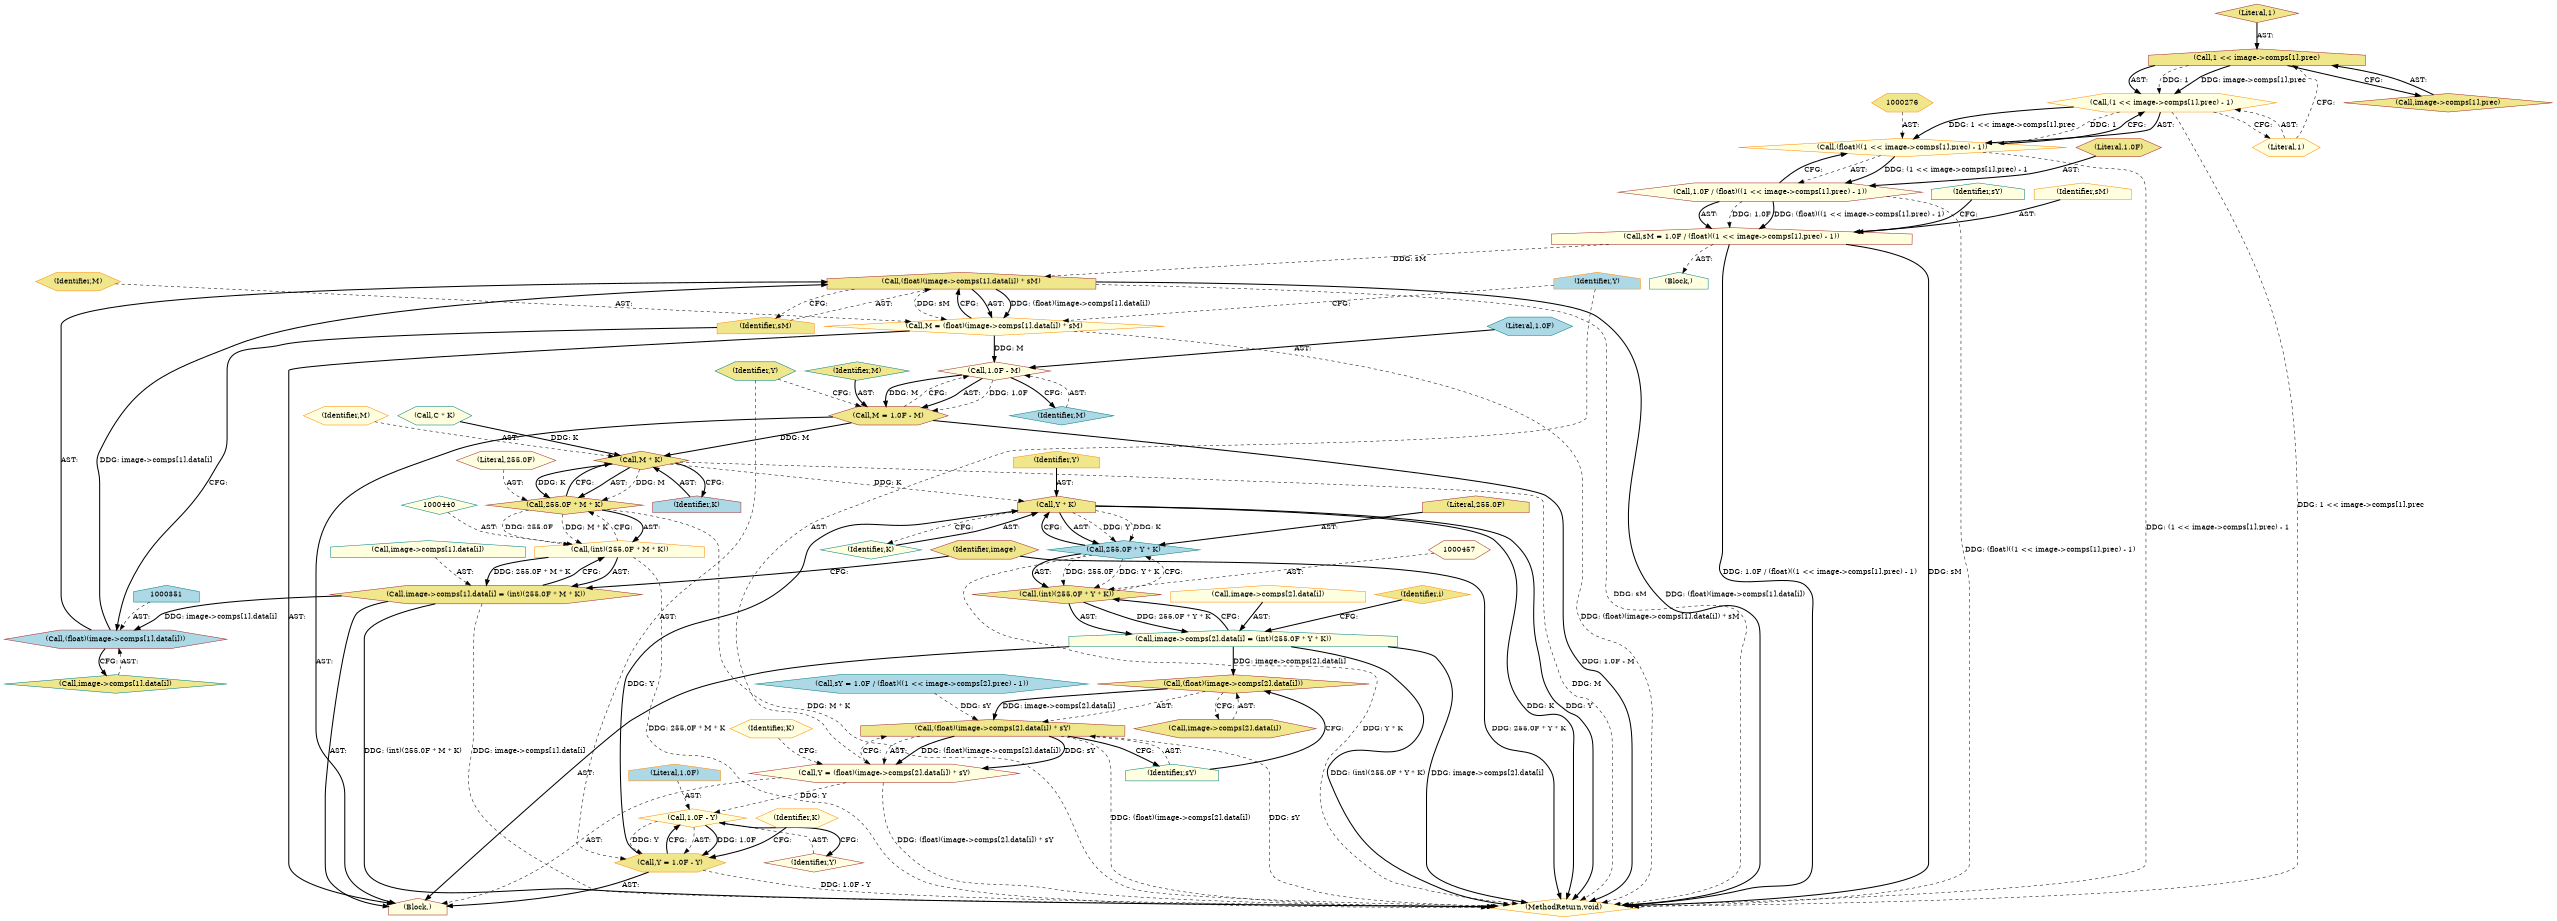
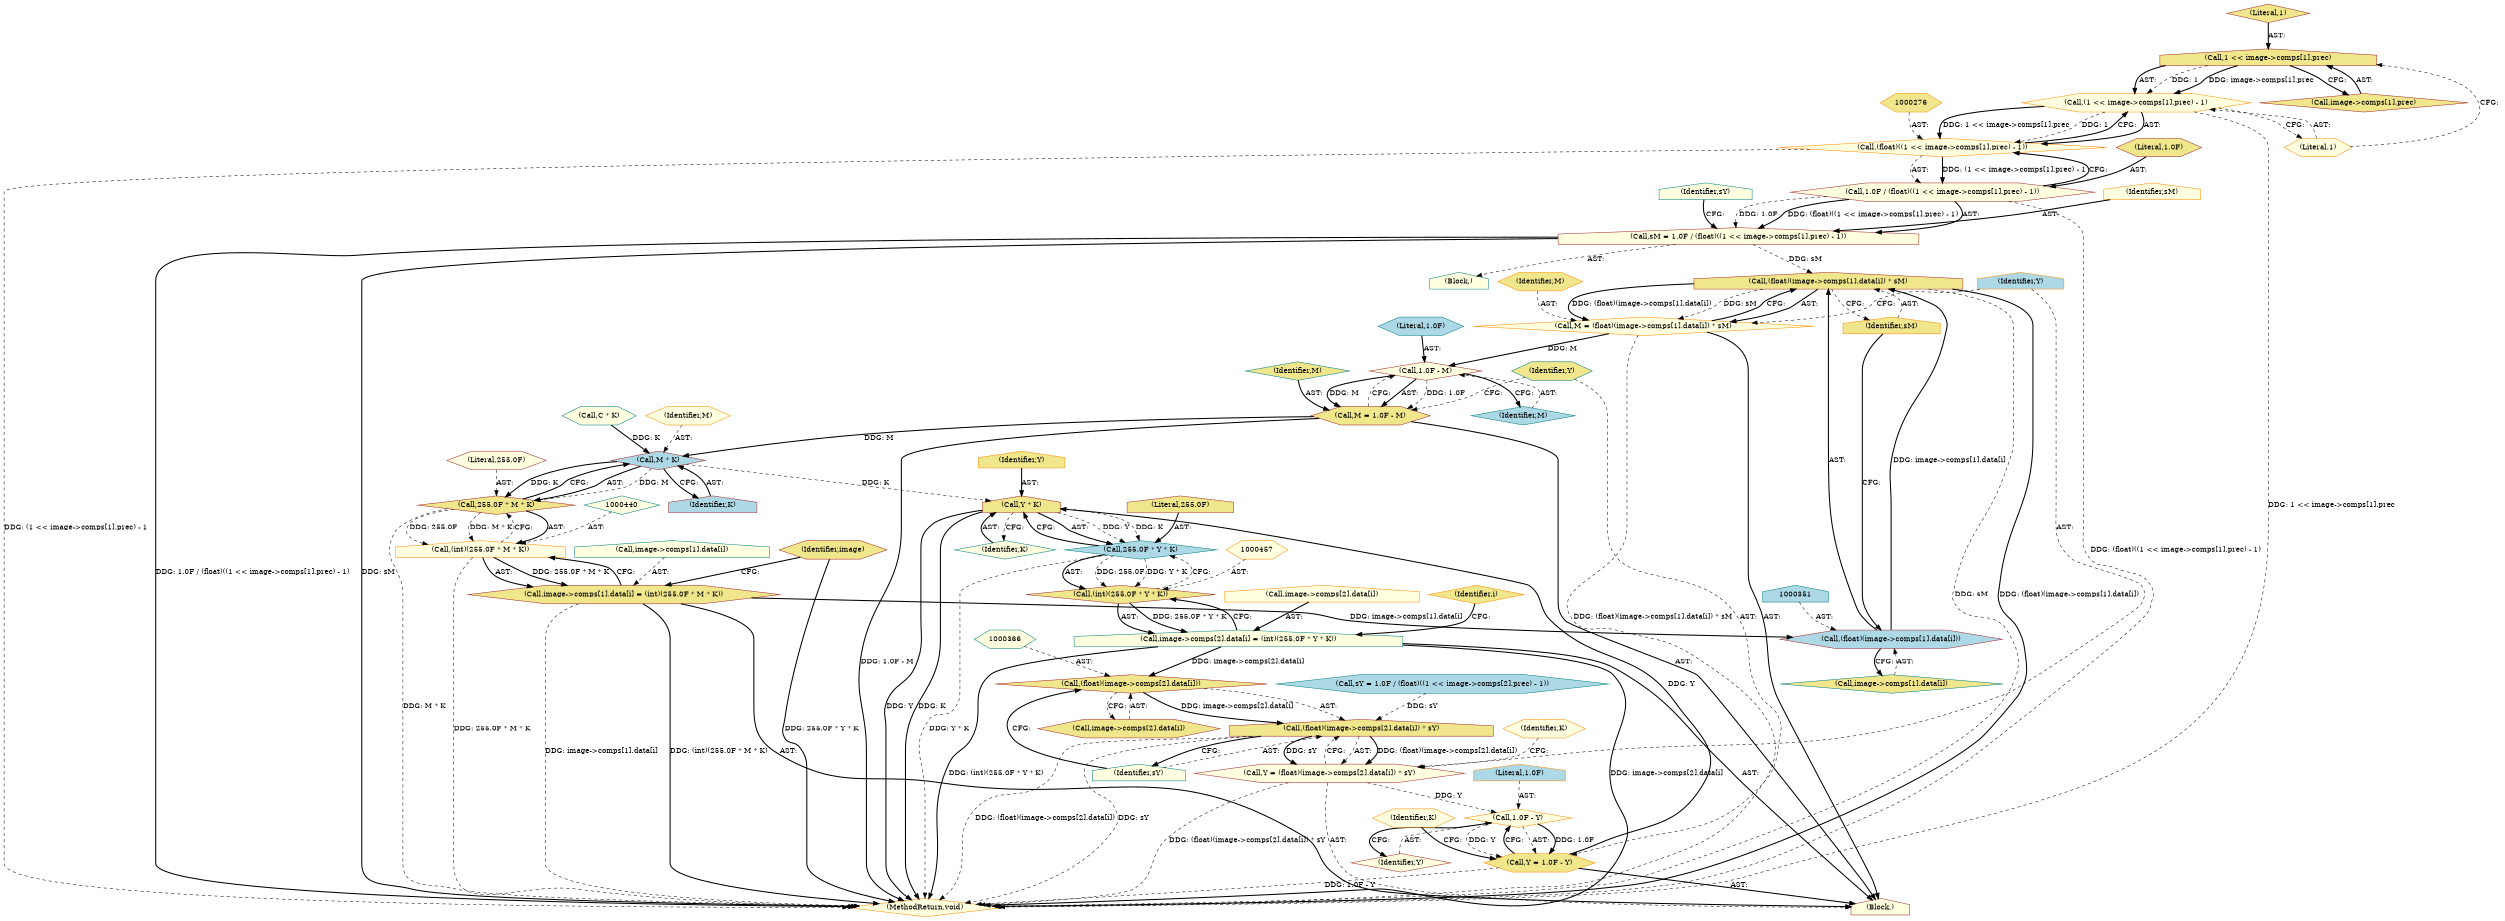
(641, 460) -> (658, 460)
(1329, 484) -> none
(1459, 550) -> (1257, 550)
none -> (1005, 639)
